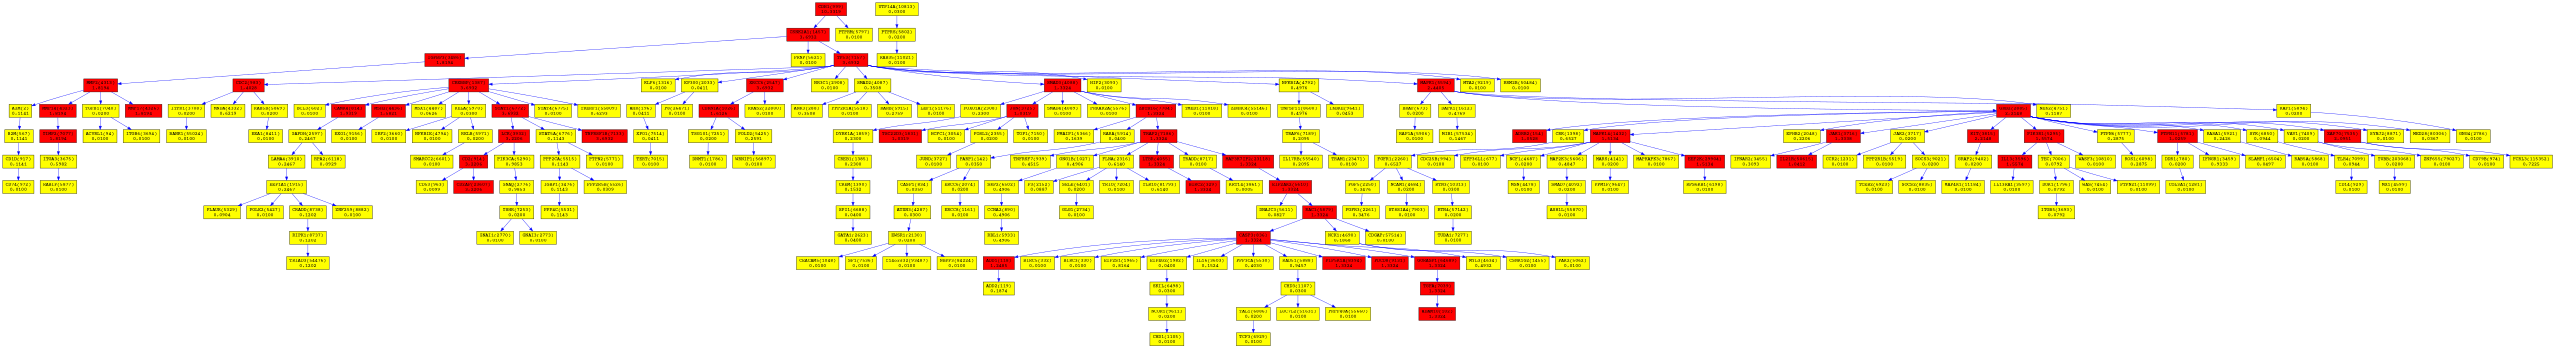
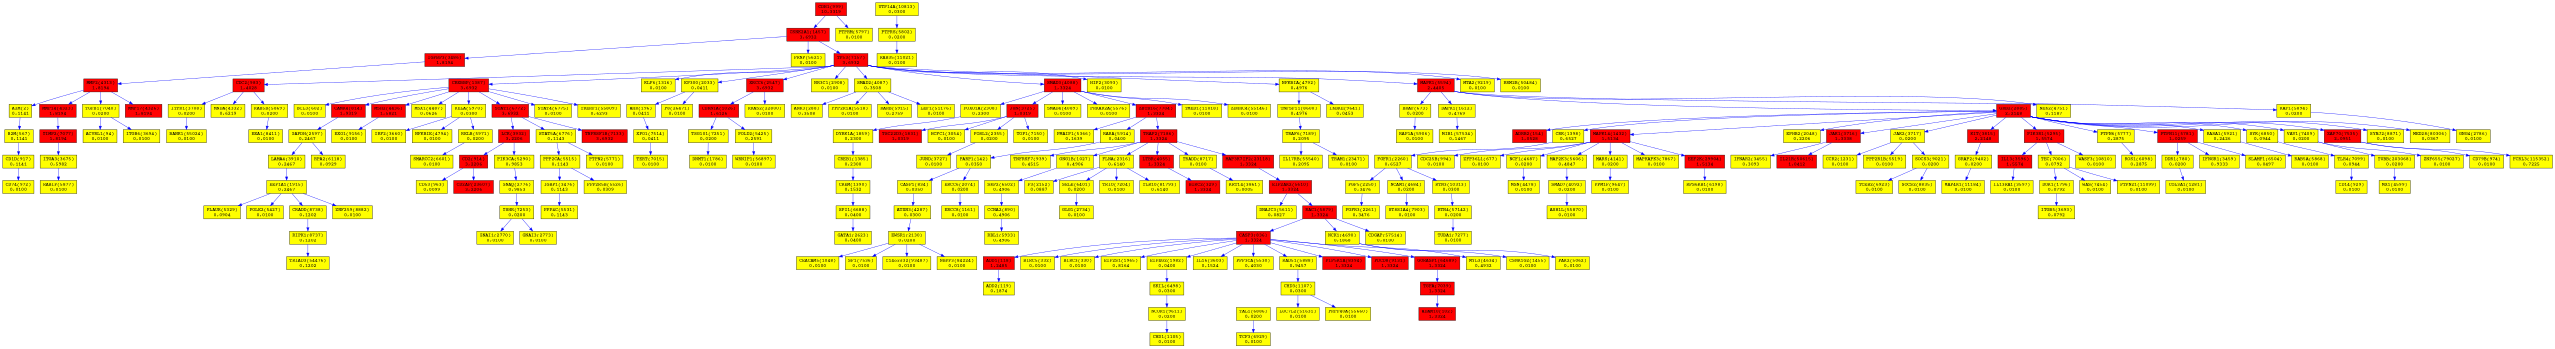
(1277, 300) -> none
